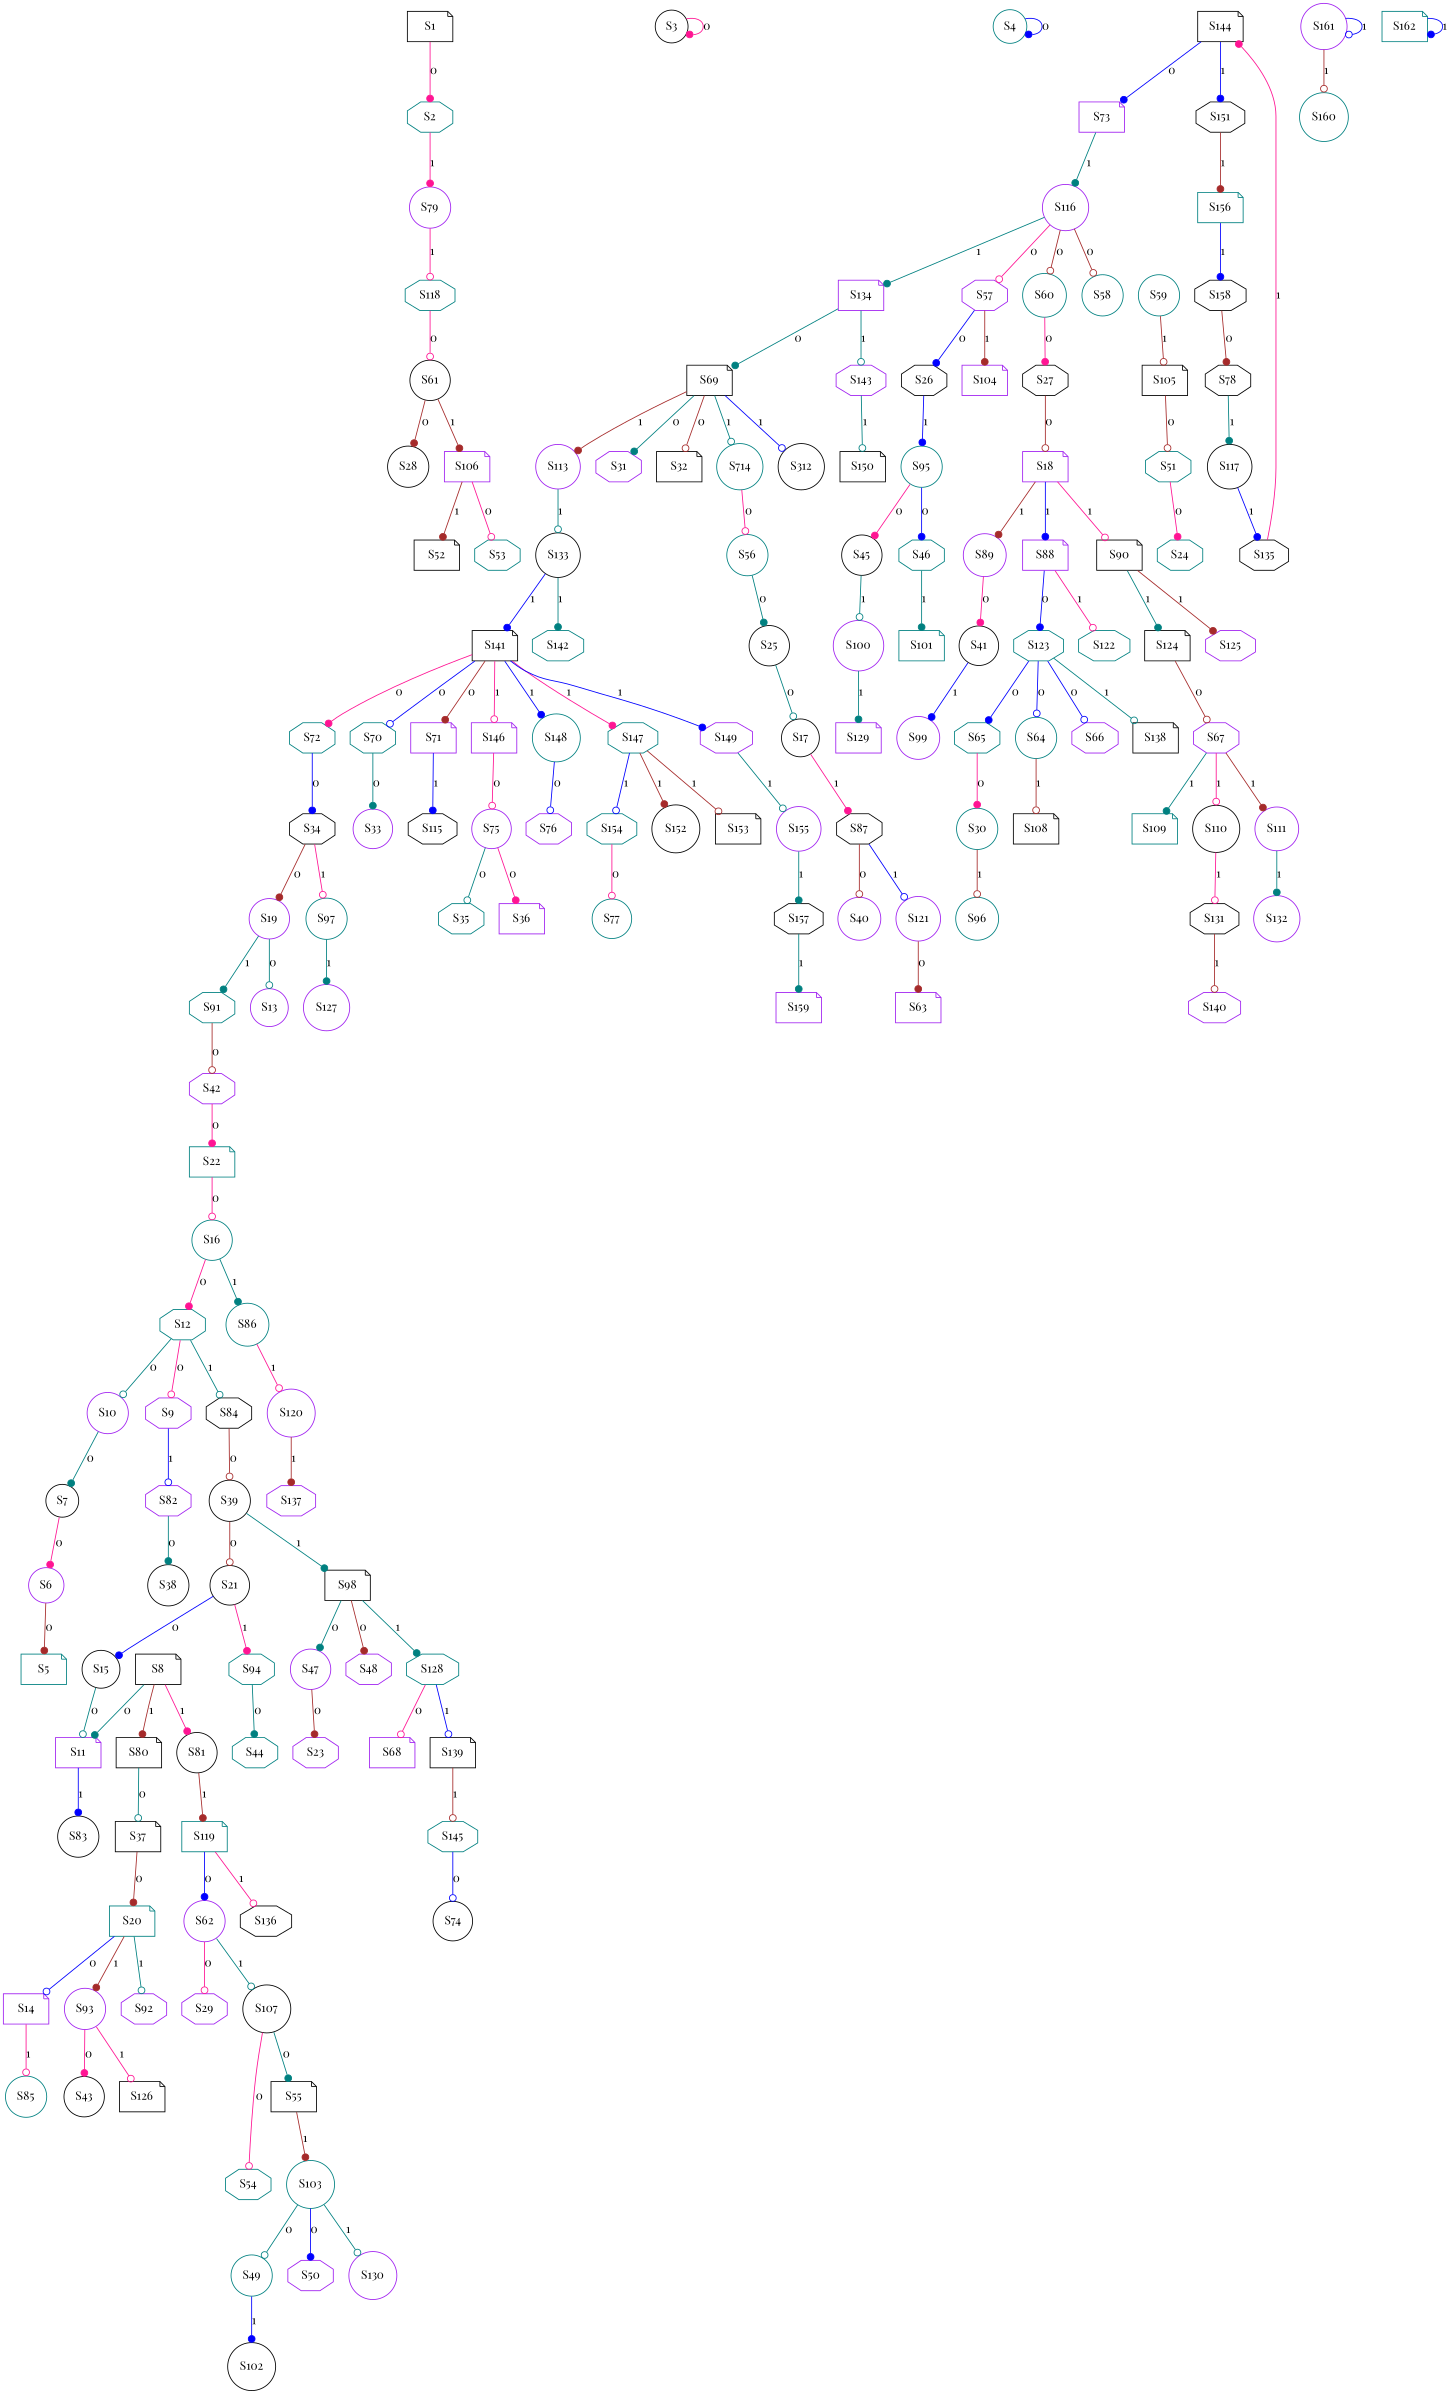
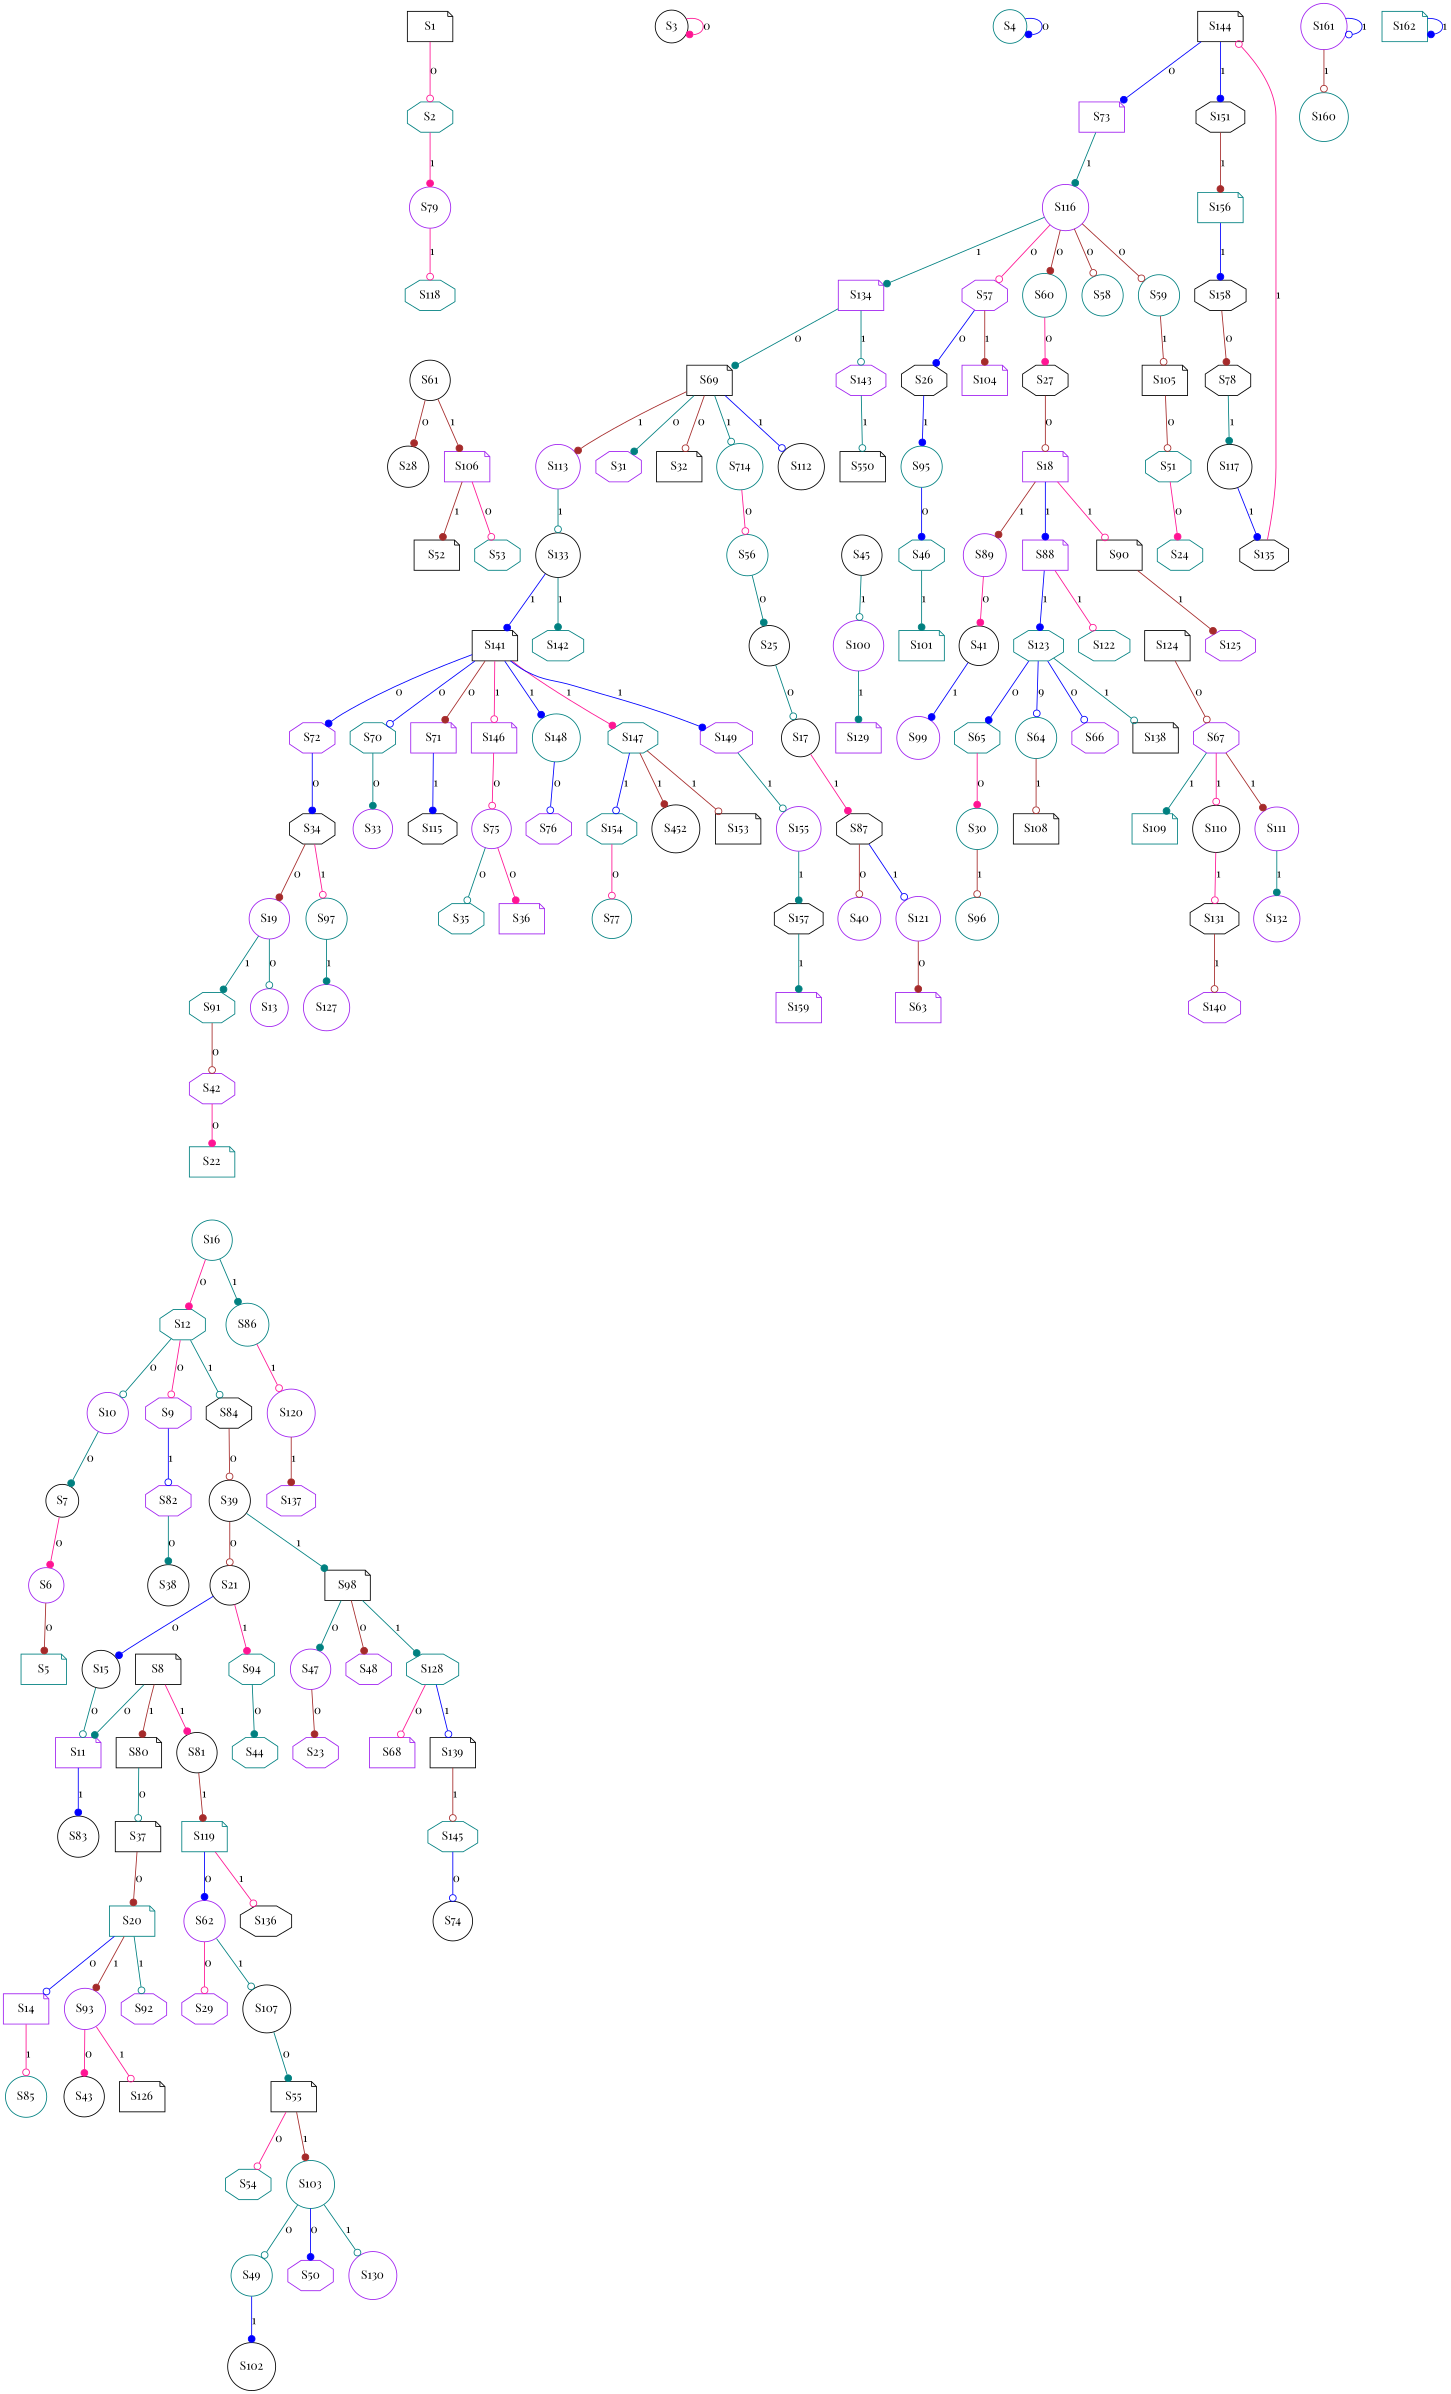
(430, 68) -> (430, 68)
(1056, 249) -> (1056, 249)
none -> (1110, 250)
(1276, 289) -> (1276, 289)
(430, 332) -> none
(801, 467) -> (801, 467)
(863, 467) -> (863, 467)
(894, 508) -> none
(1142, 598) -> none
(1045, 599) -> (1045, 599)
(400, 684) -> (400, 684)
(1042, 692) -> (1042, 692)
(312, 738) -> (312, 738)
(676, 829) -> (676, 829)
(212, 1195) -> none
(254, 2097) -> (273, 2138)
